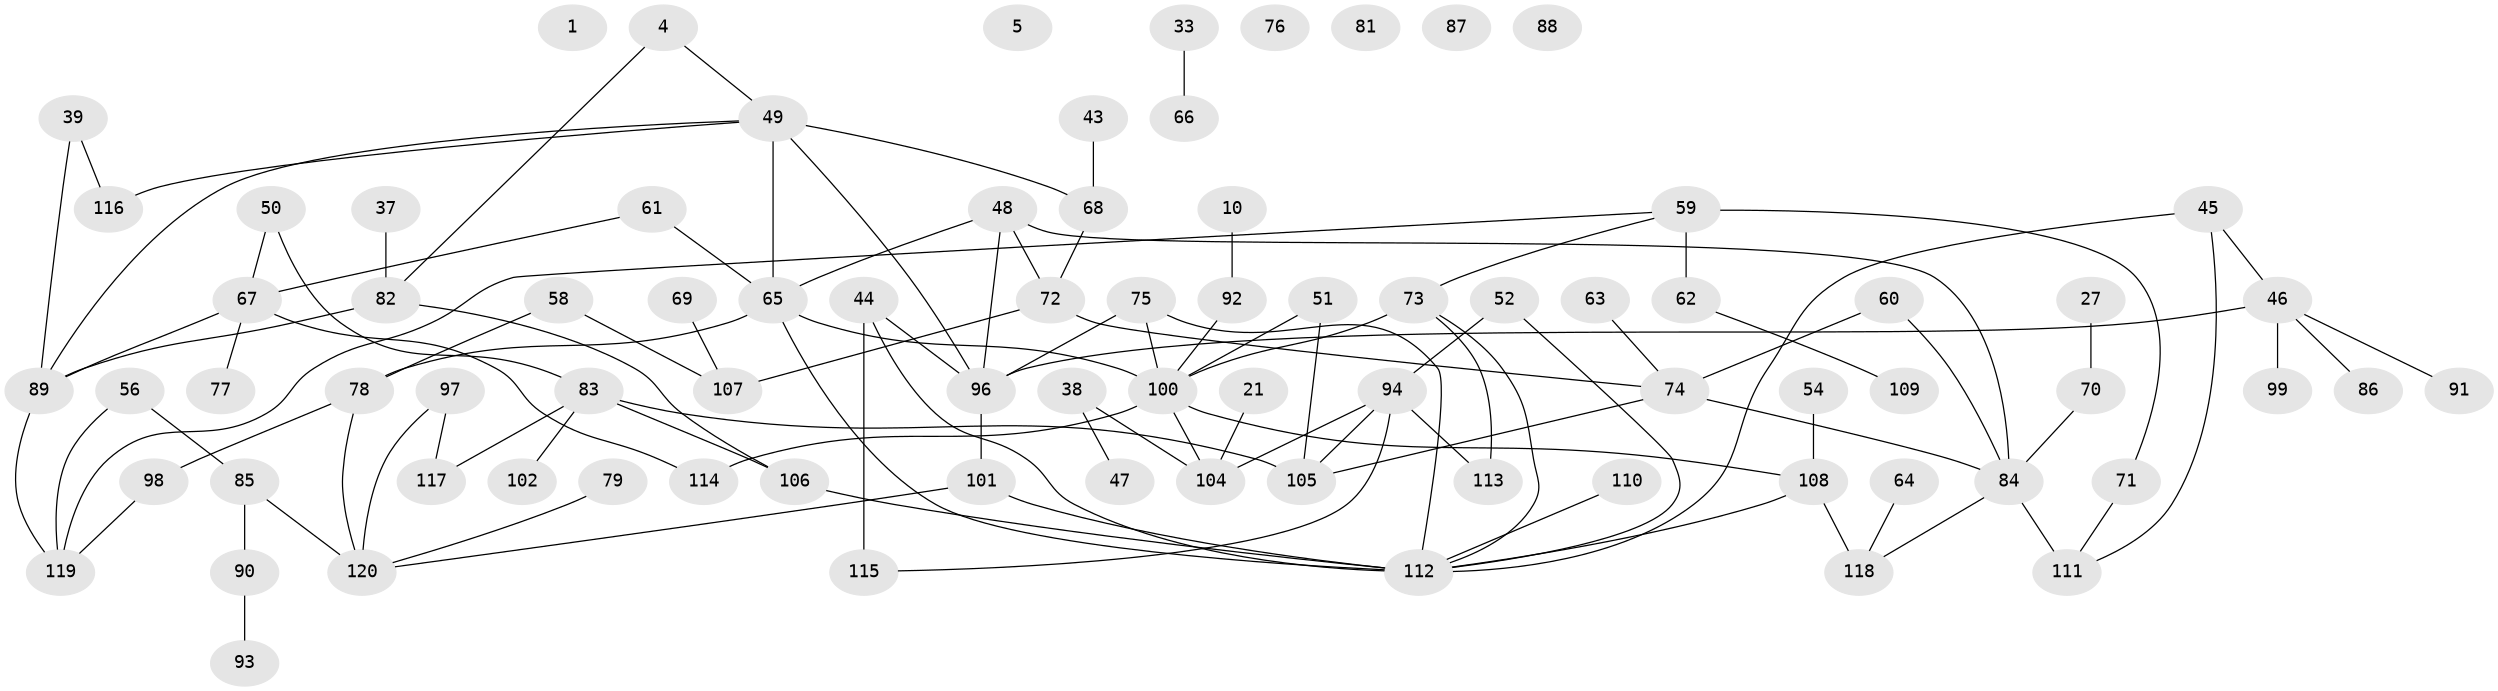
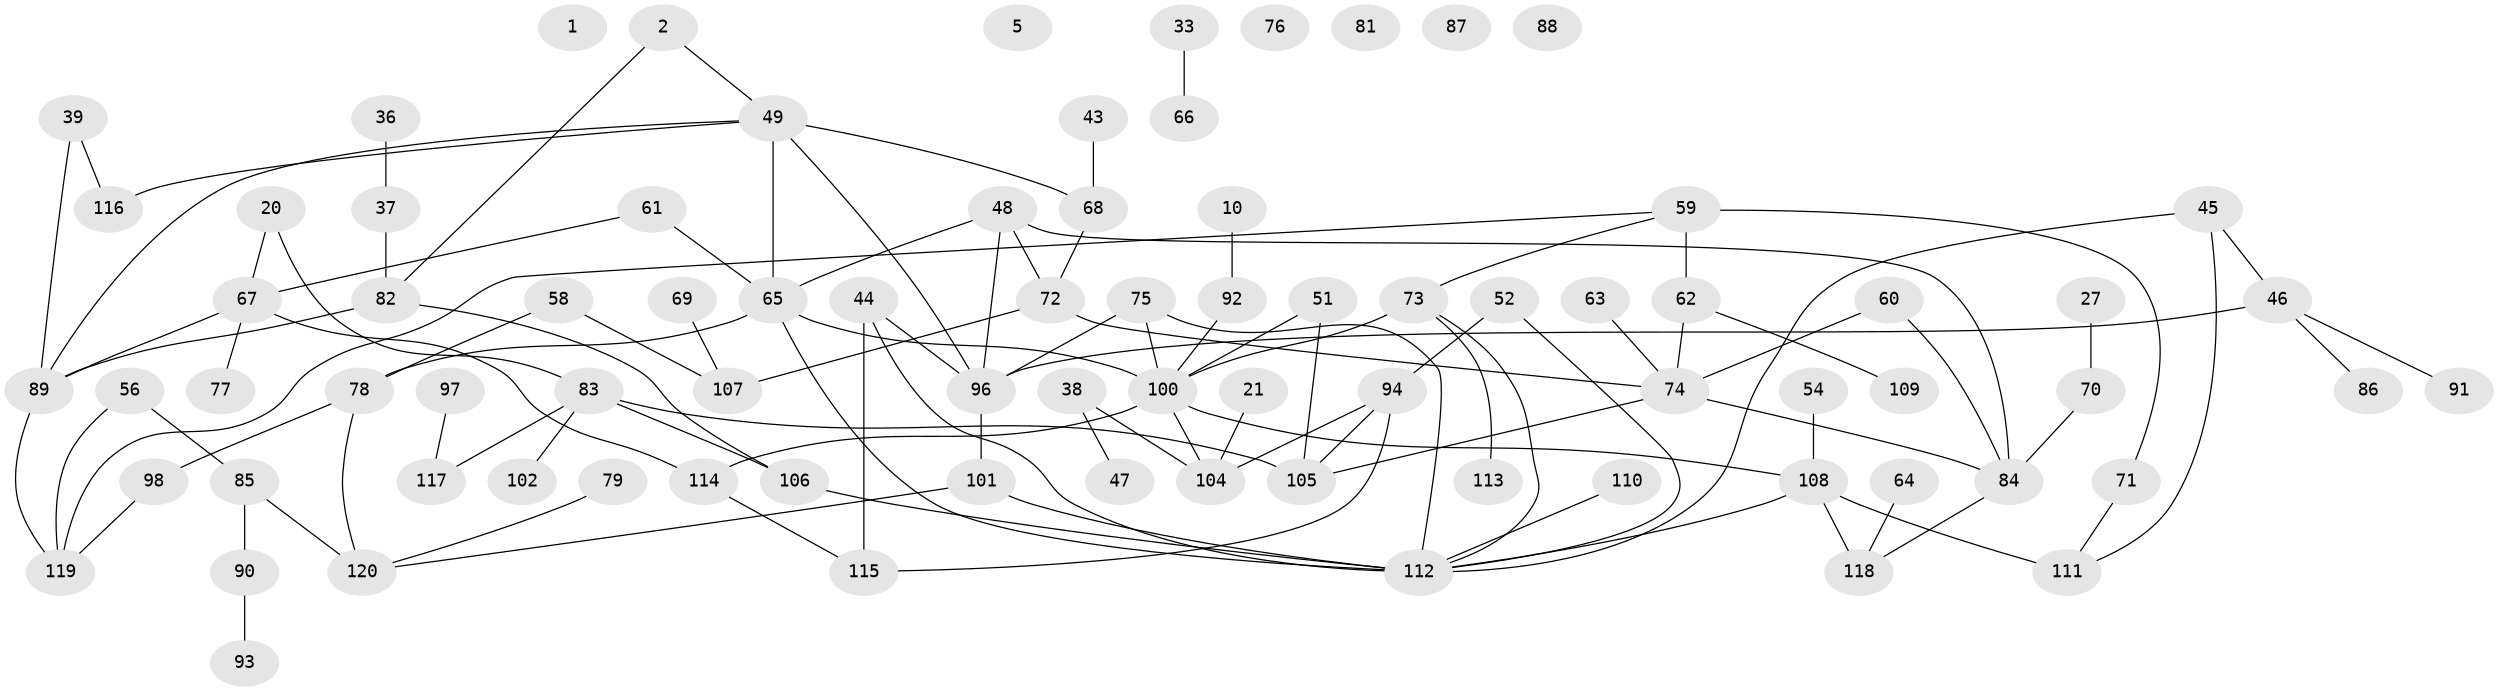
(663, 28) -> (663, 28)
none -> (386, 119)
(271, 209) -> (271, 209)
none -> (1680, 345)
(2278, 391) -> none
(1430, 427) -> none
(380, 472) -> none
none -> (784, 527)
(2038, 527) -> (1942, 534)
